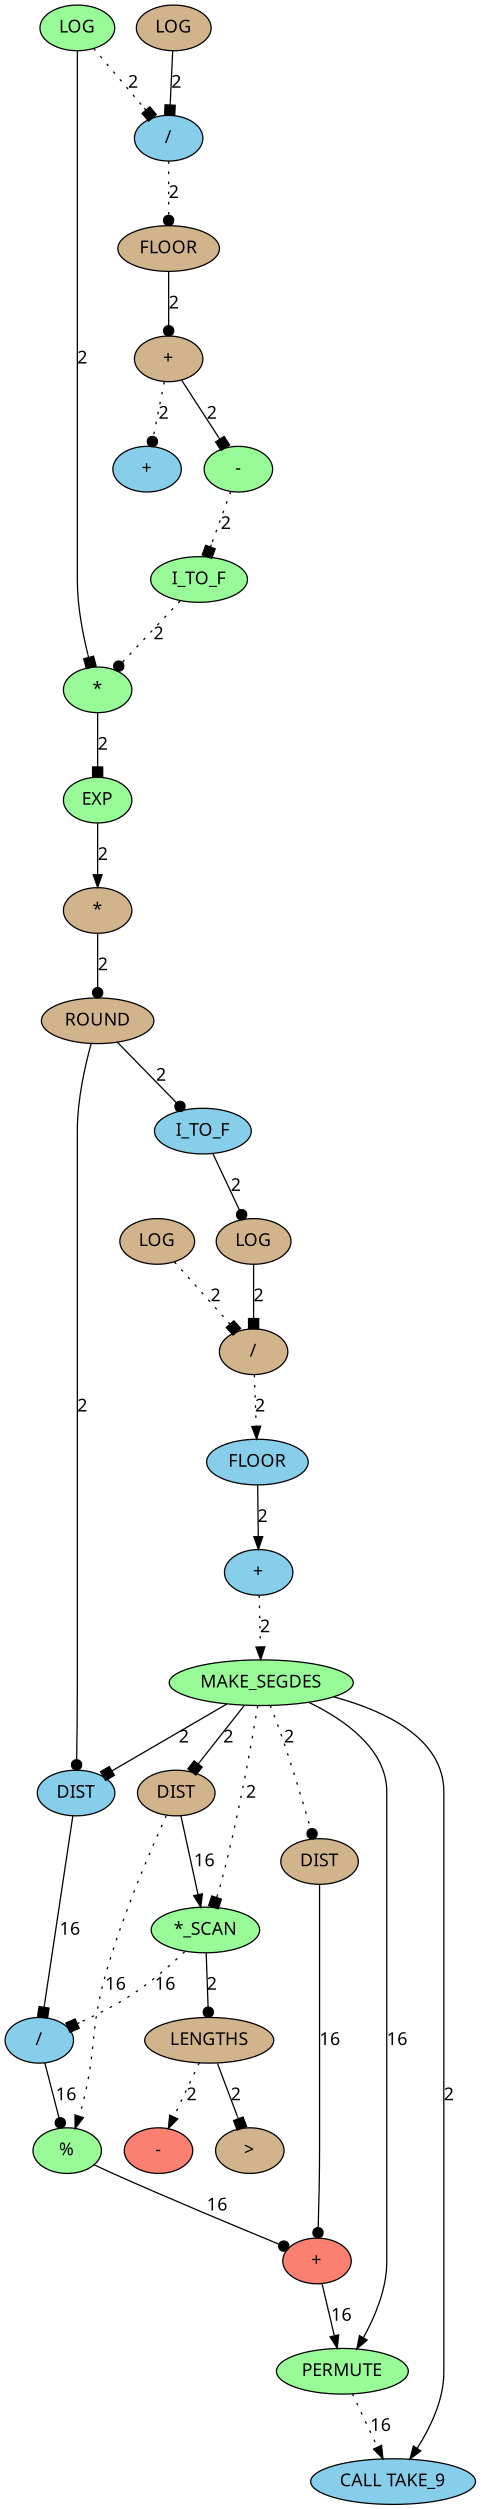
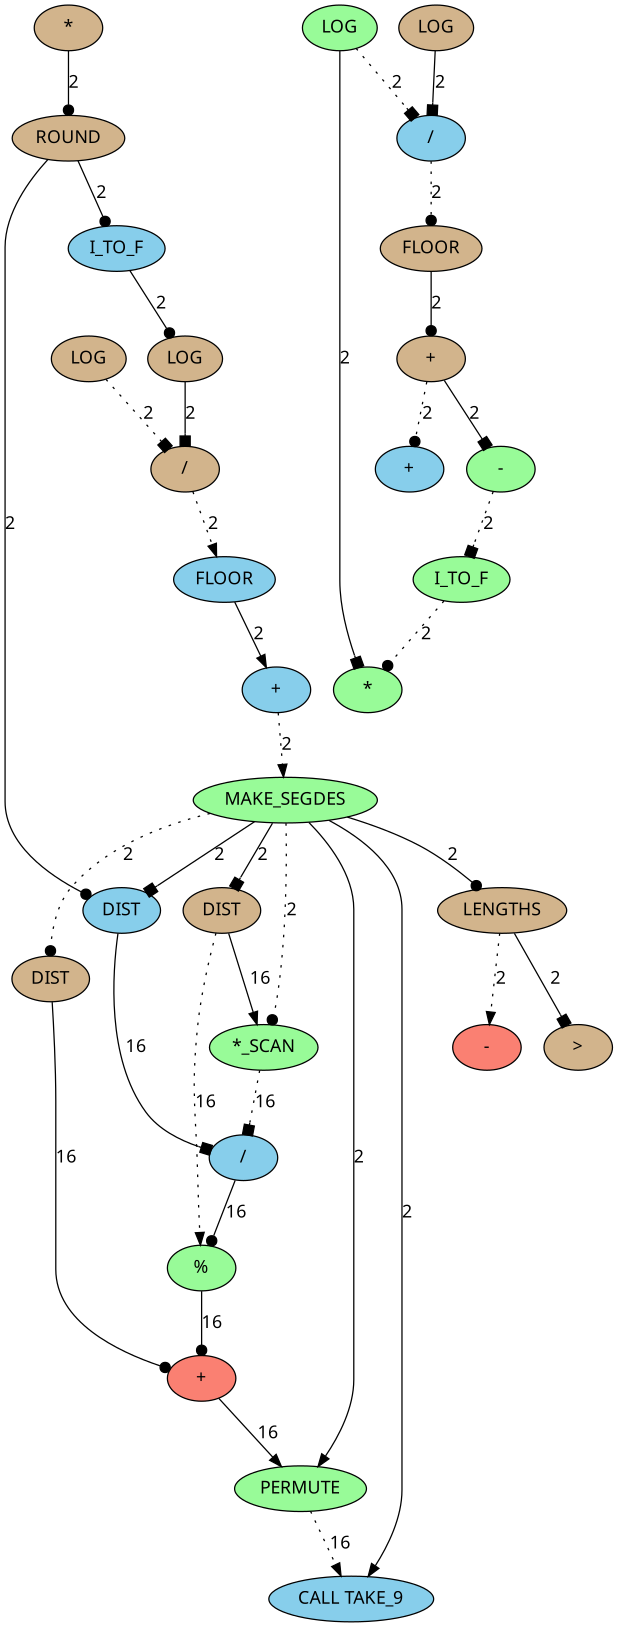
(98, 800) -> none
(240, 1801) -> (285, 919)
(207, 1980) -> (414, 843)
(398, 2040) -> (359, 1158)
